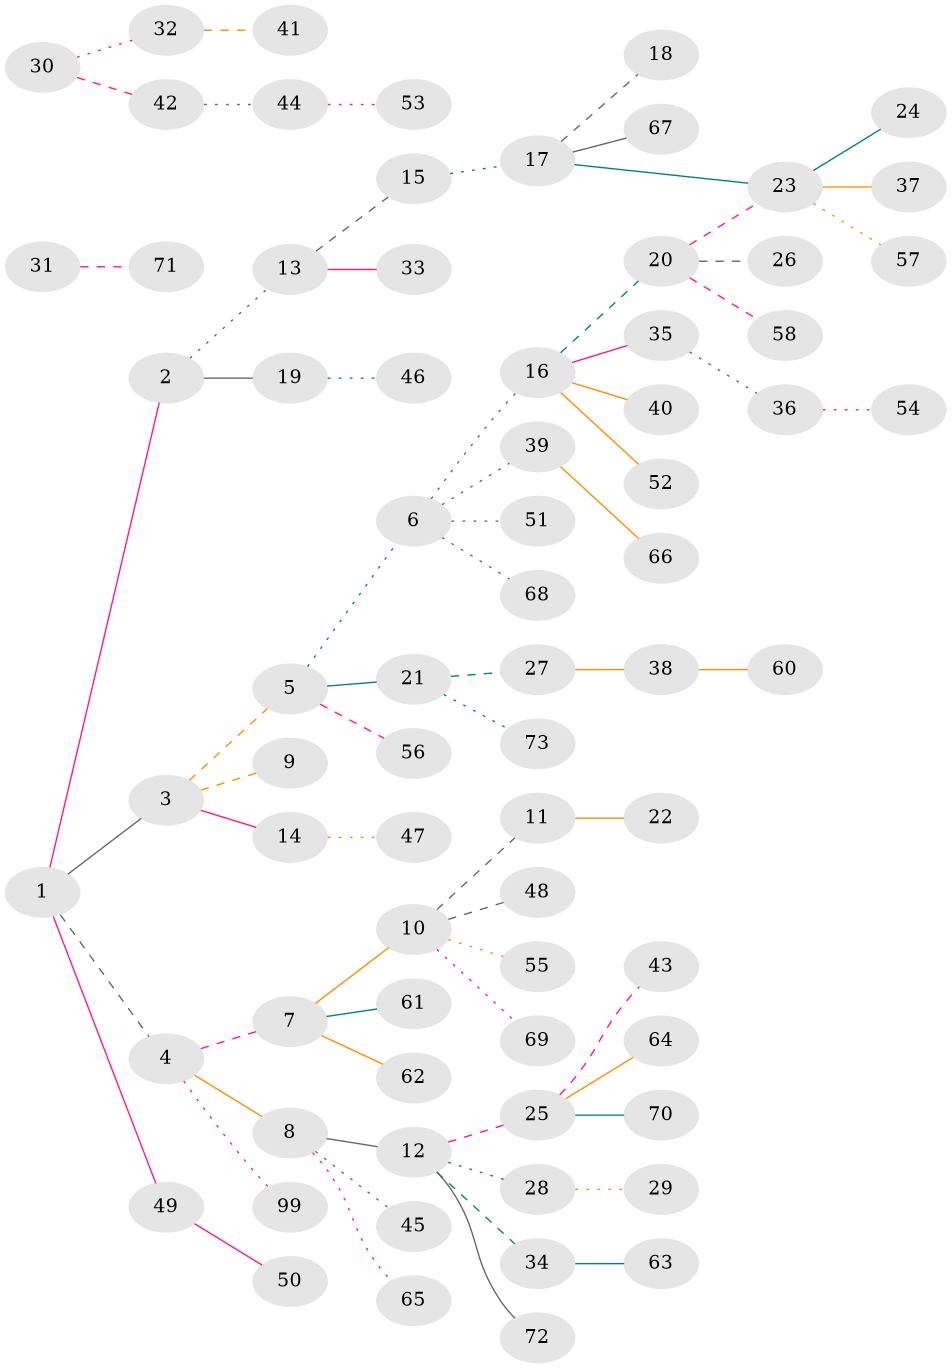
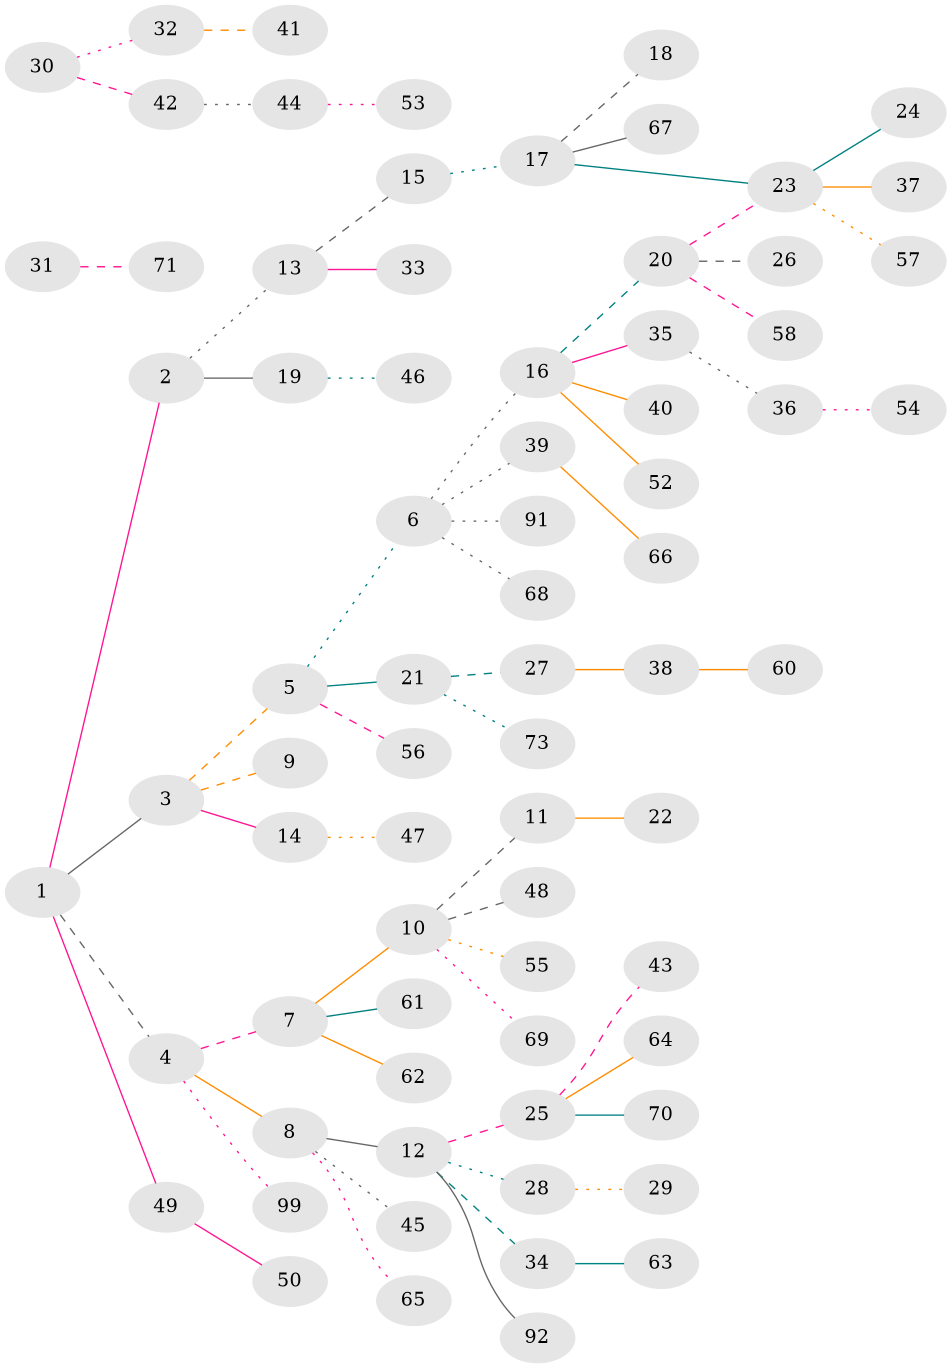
(538, 521) -> (538, 521)
(538, 1338) -> (538, 1338)
